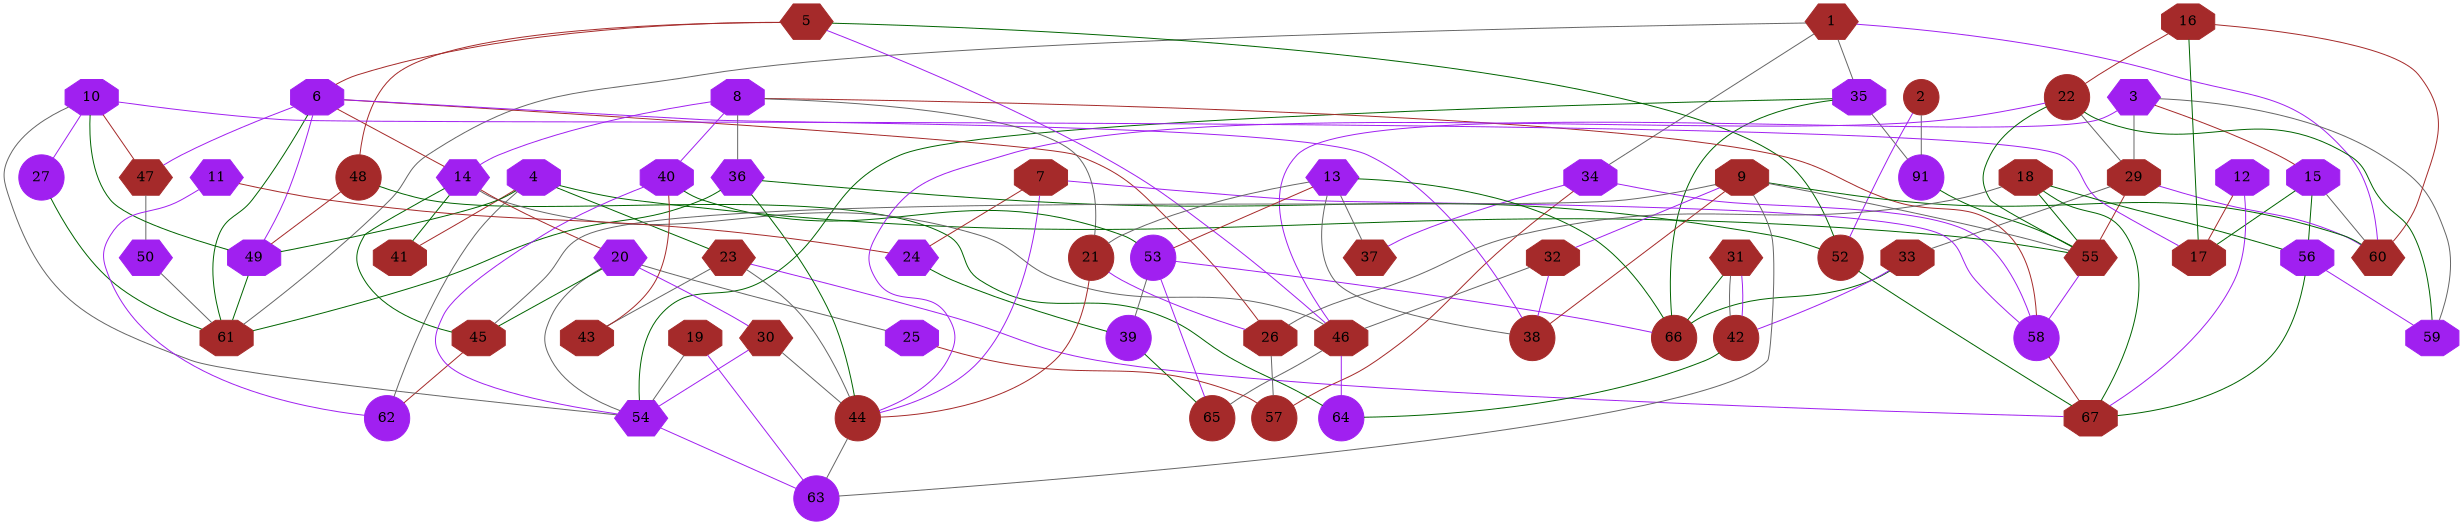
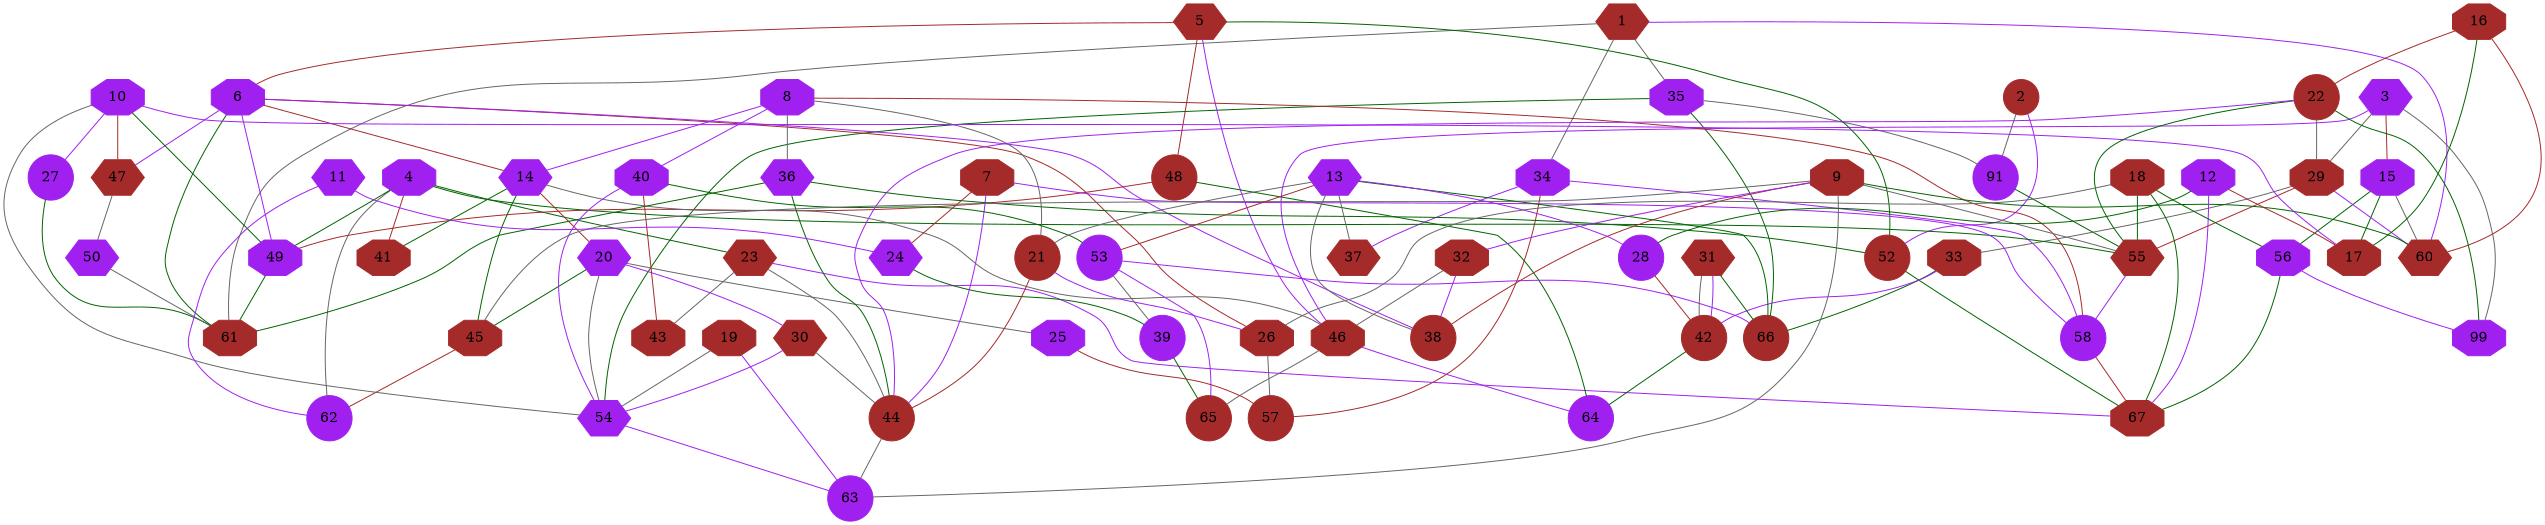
(515, 218) -> (560, 229)
none -> (1641, 258)
(2432, 338) -> (2479, 338)
